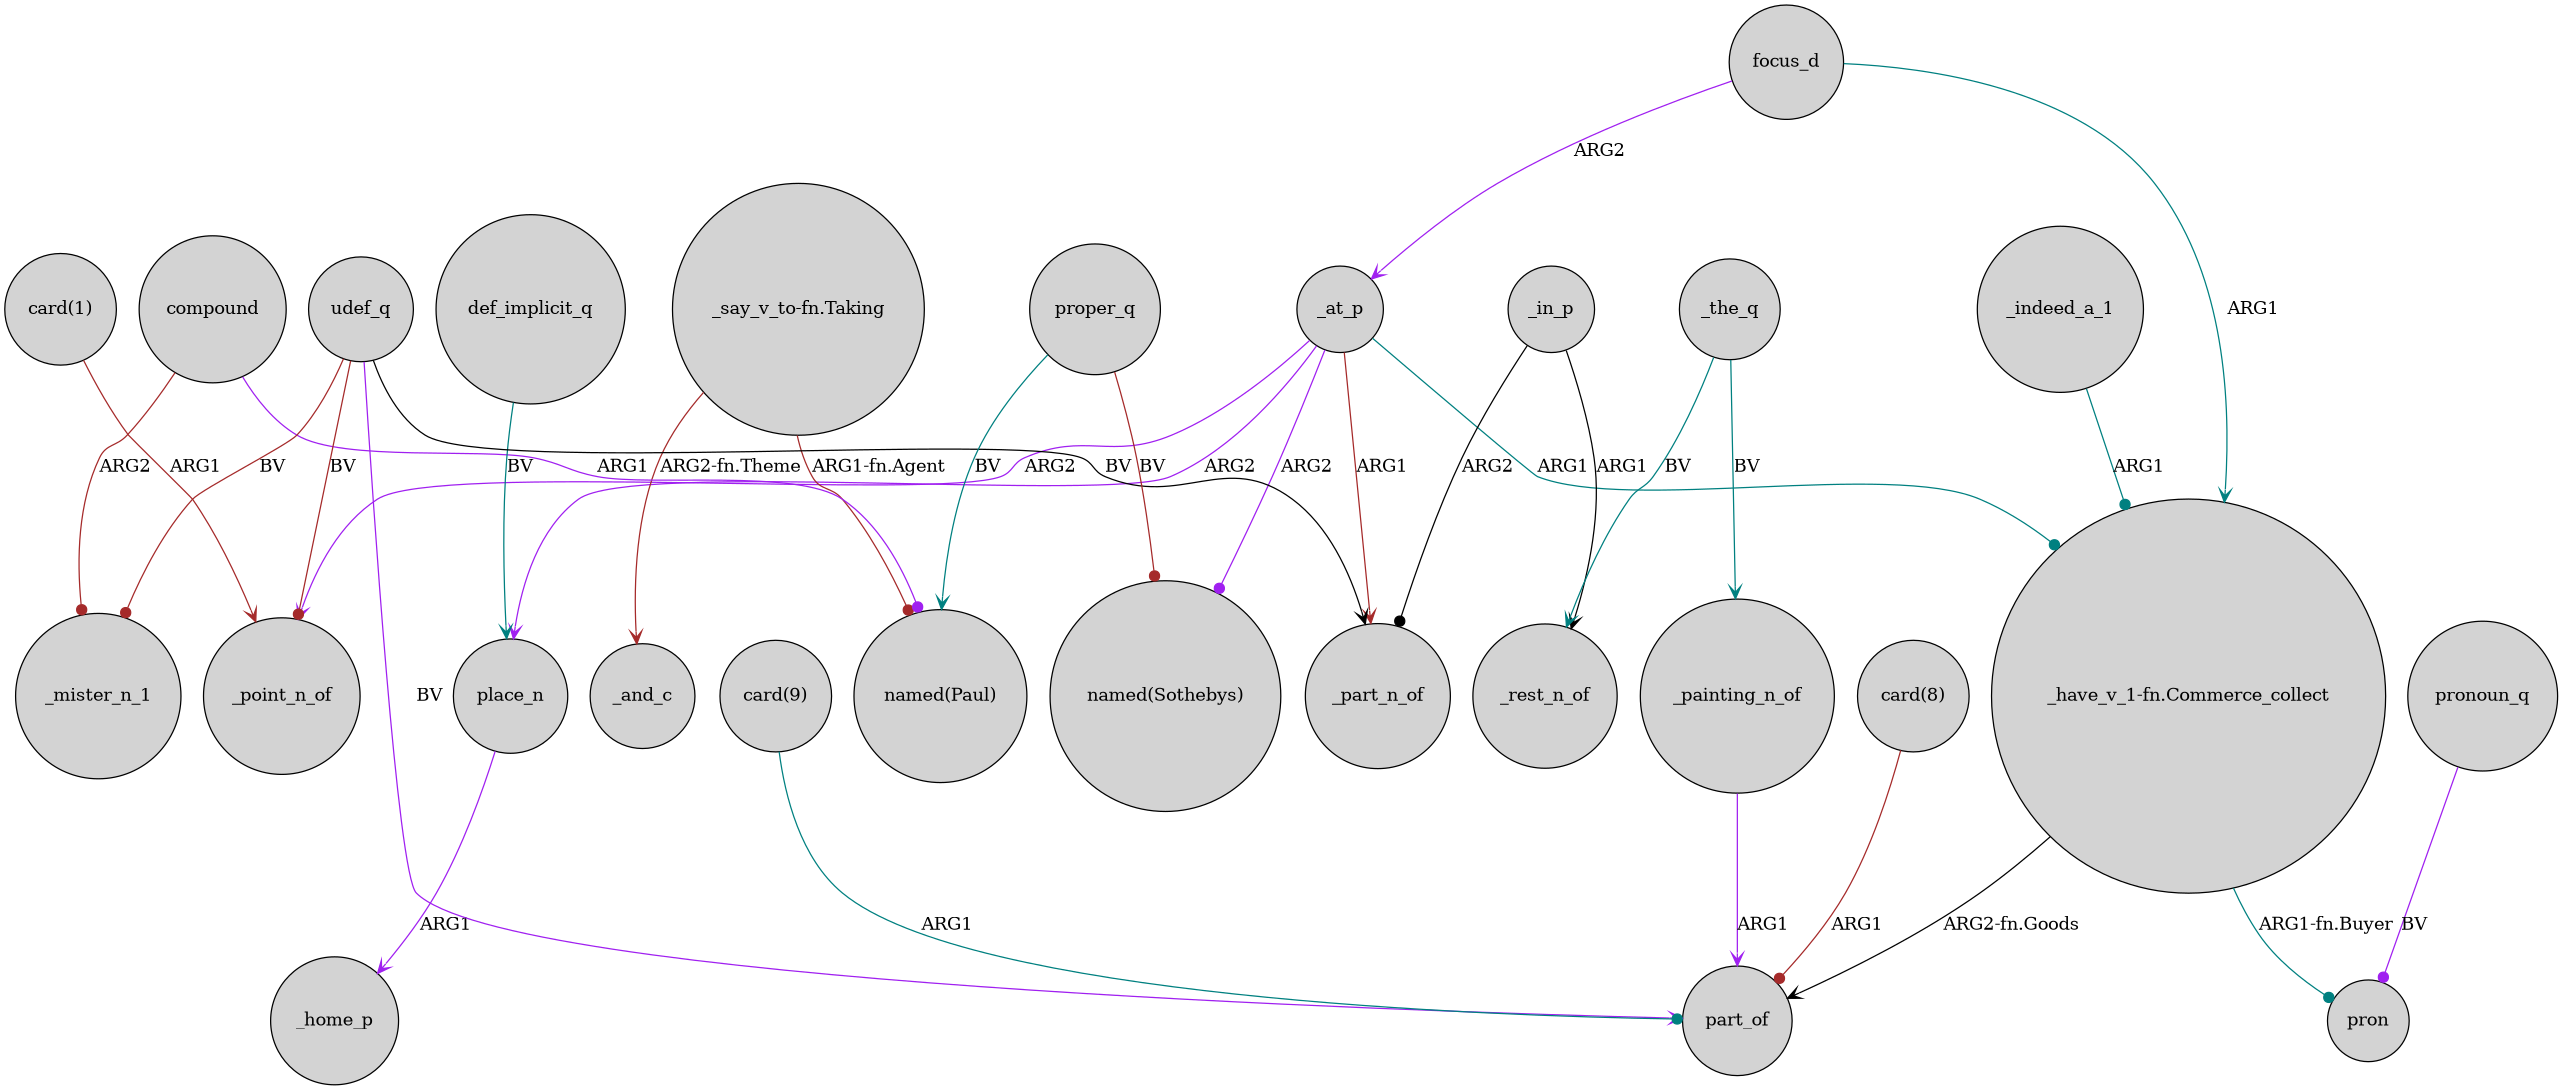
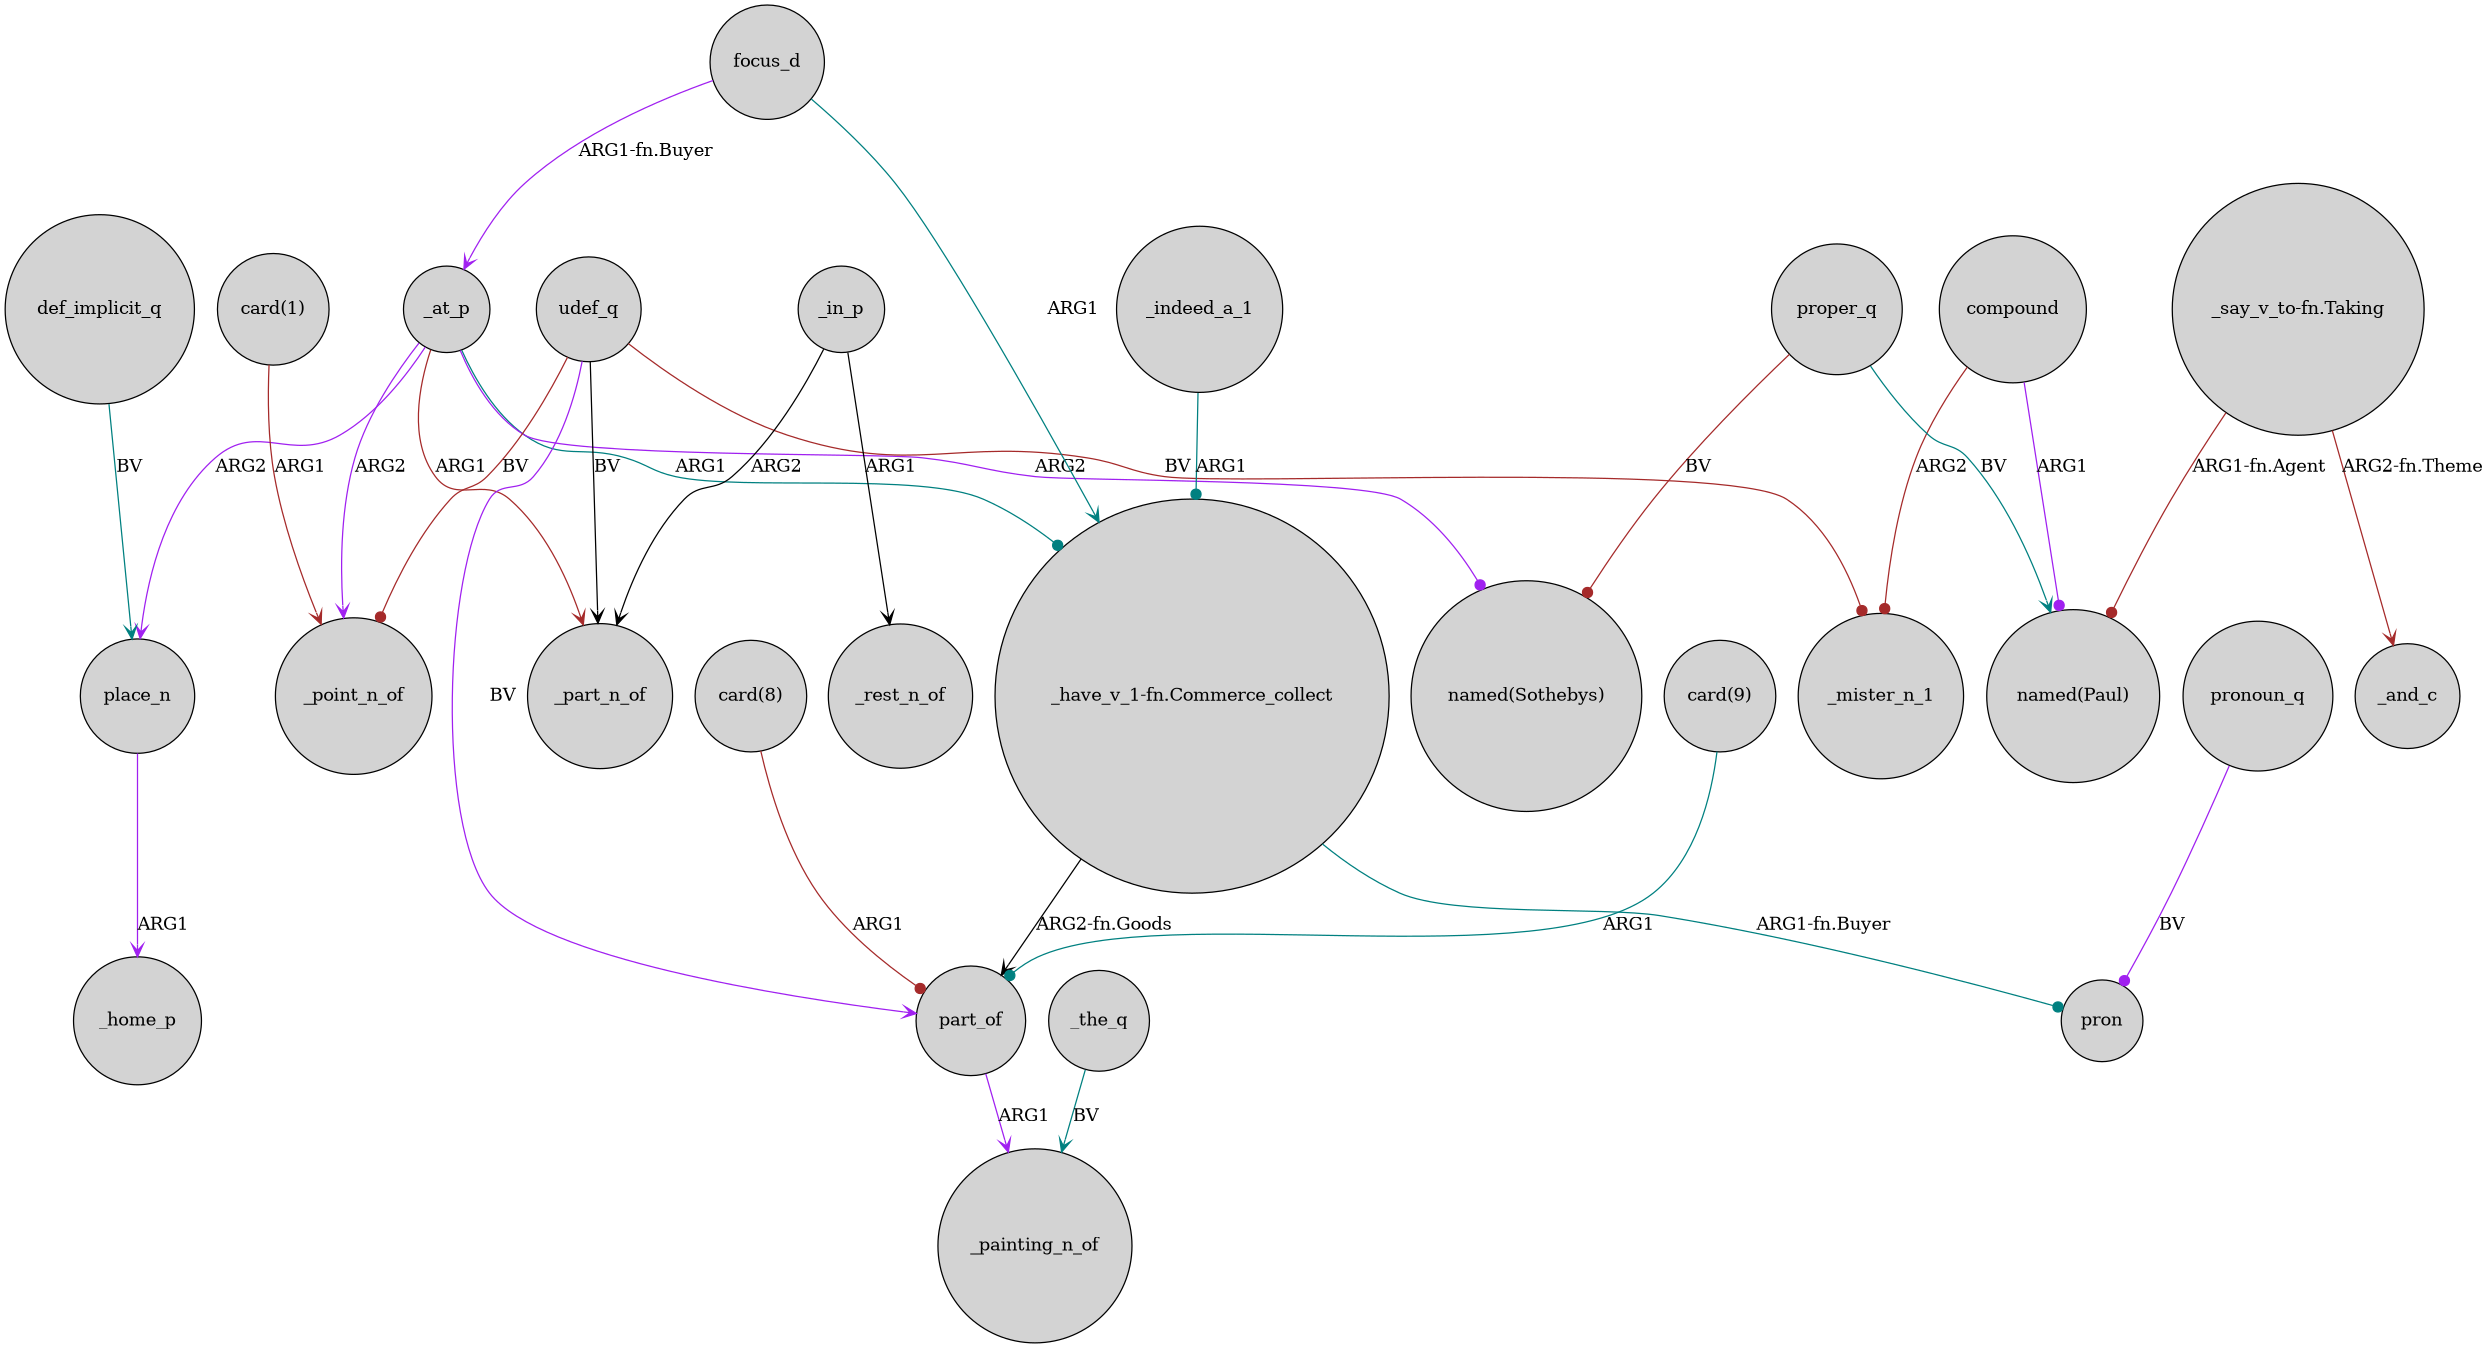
(1600, 151) -> (646, 151)
(1454, 476) -> (735, 474)
(1648, 482) -> none
(1737, 873) -> (995, 1107)
